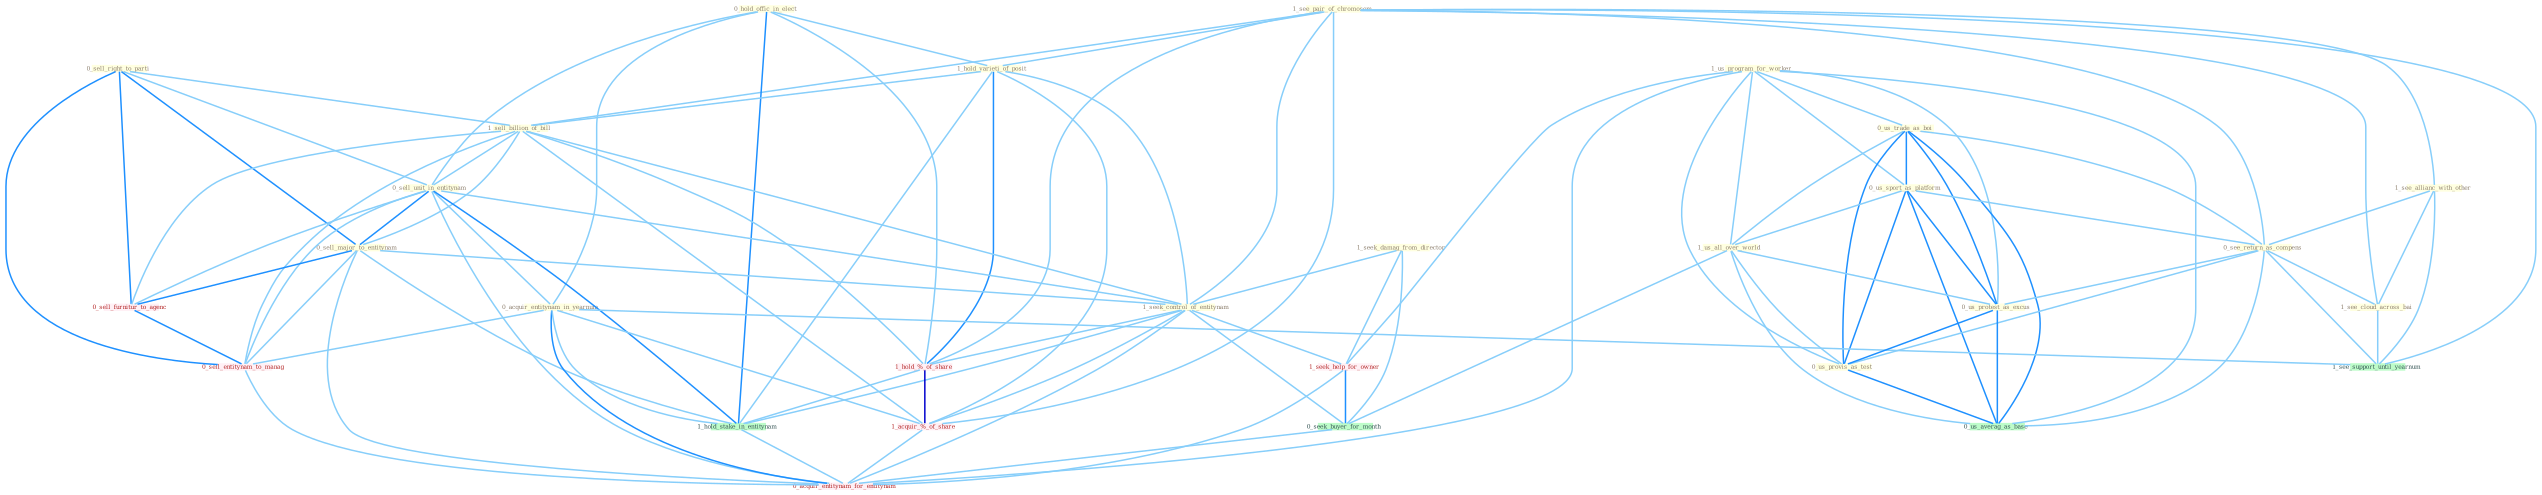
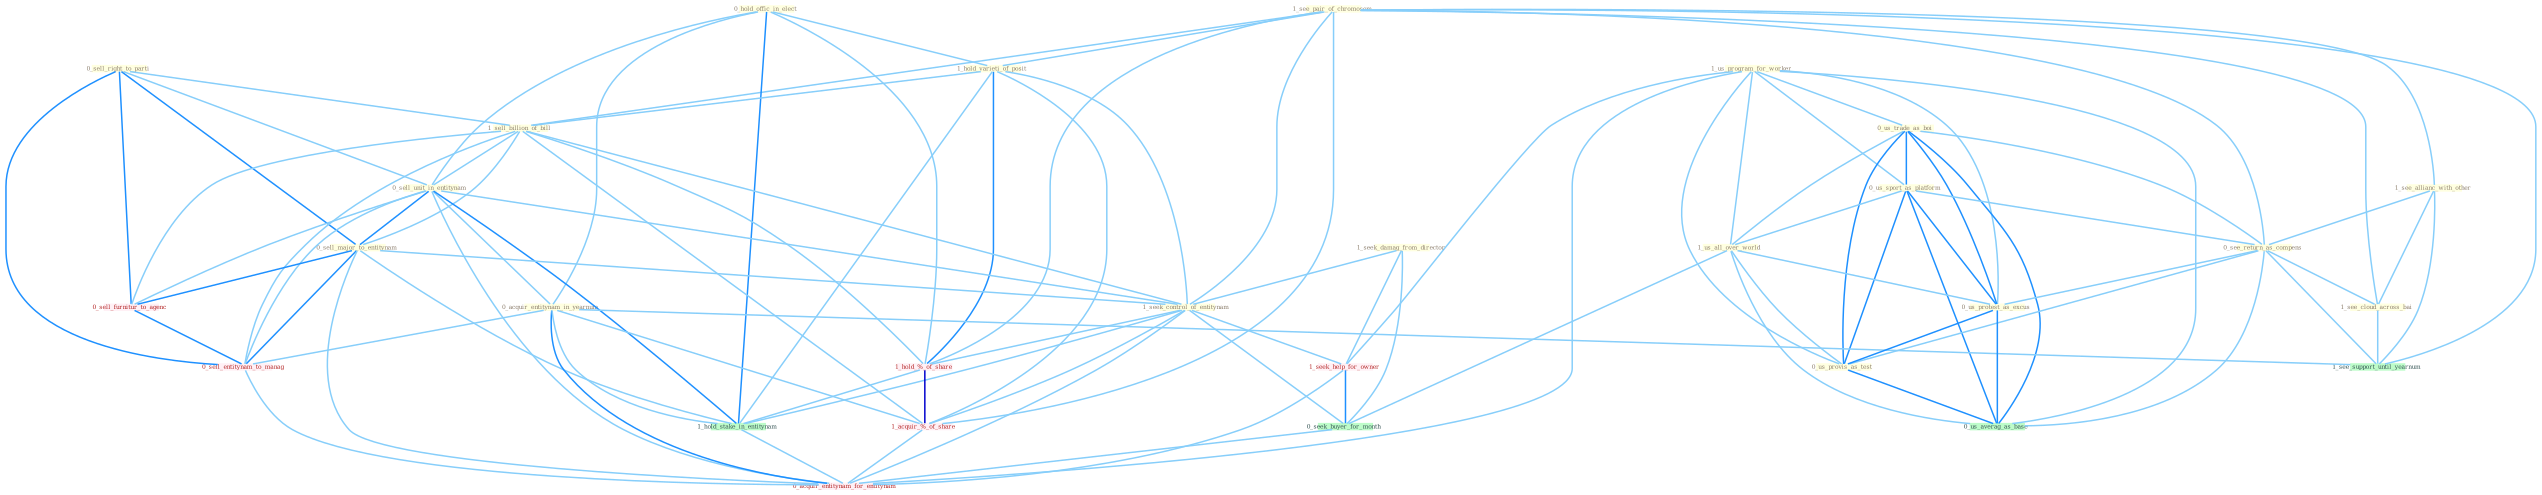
(301, 307) -> (301, 307)
